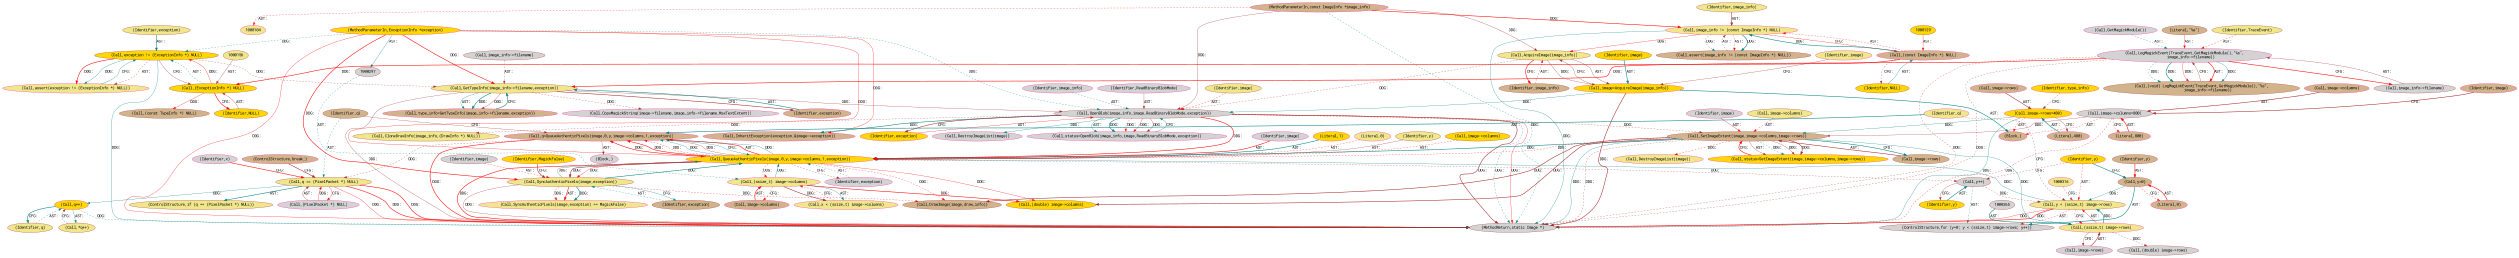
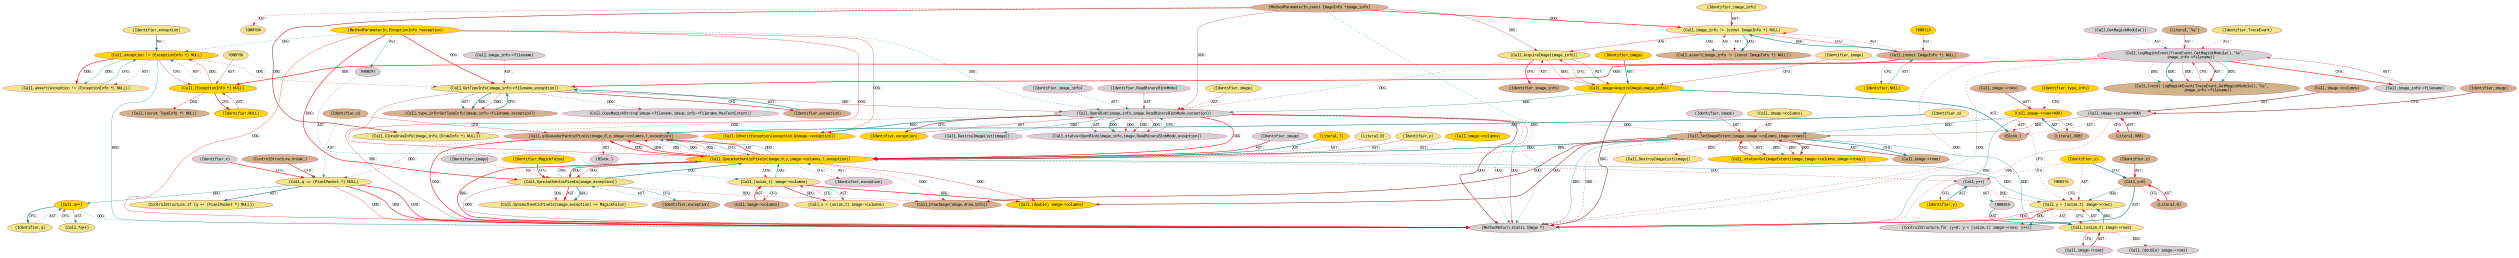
none -> (667, 13)
(1490, 74) -> none
(779, 136) -> (779, 136)
(1971, 204) -> (1982, 195)
(318, 205) -> none
